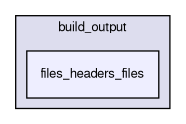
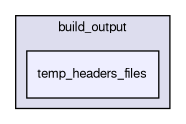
(93, 74) -> (93, 74)
